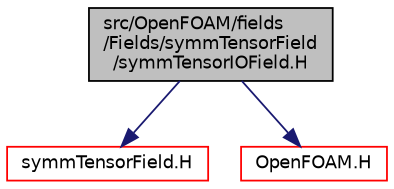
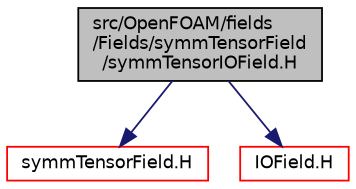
(314, 164) -> (294, 164)
